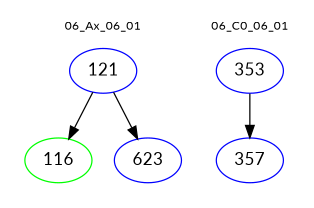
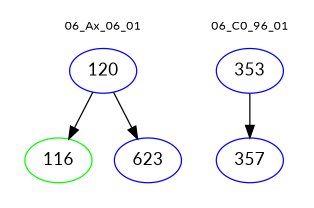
(250, 27) -> (250, 27)
(103, 71) -> (103, 71)
